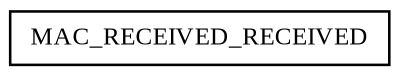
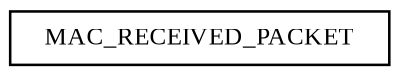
(200, 38) -> (200, 38)
